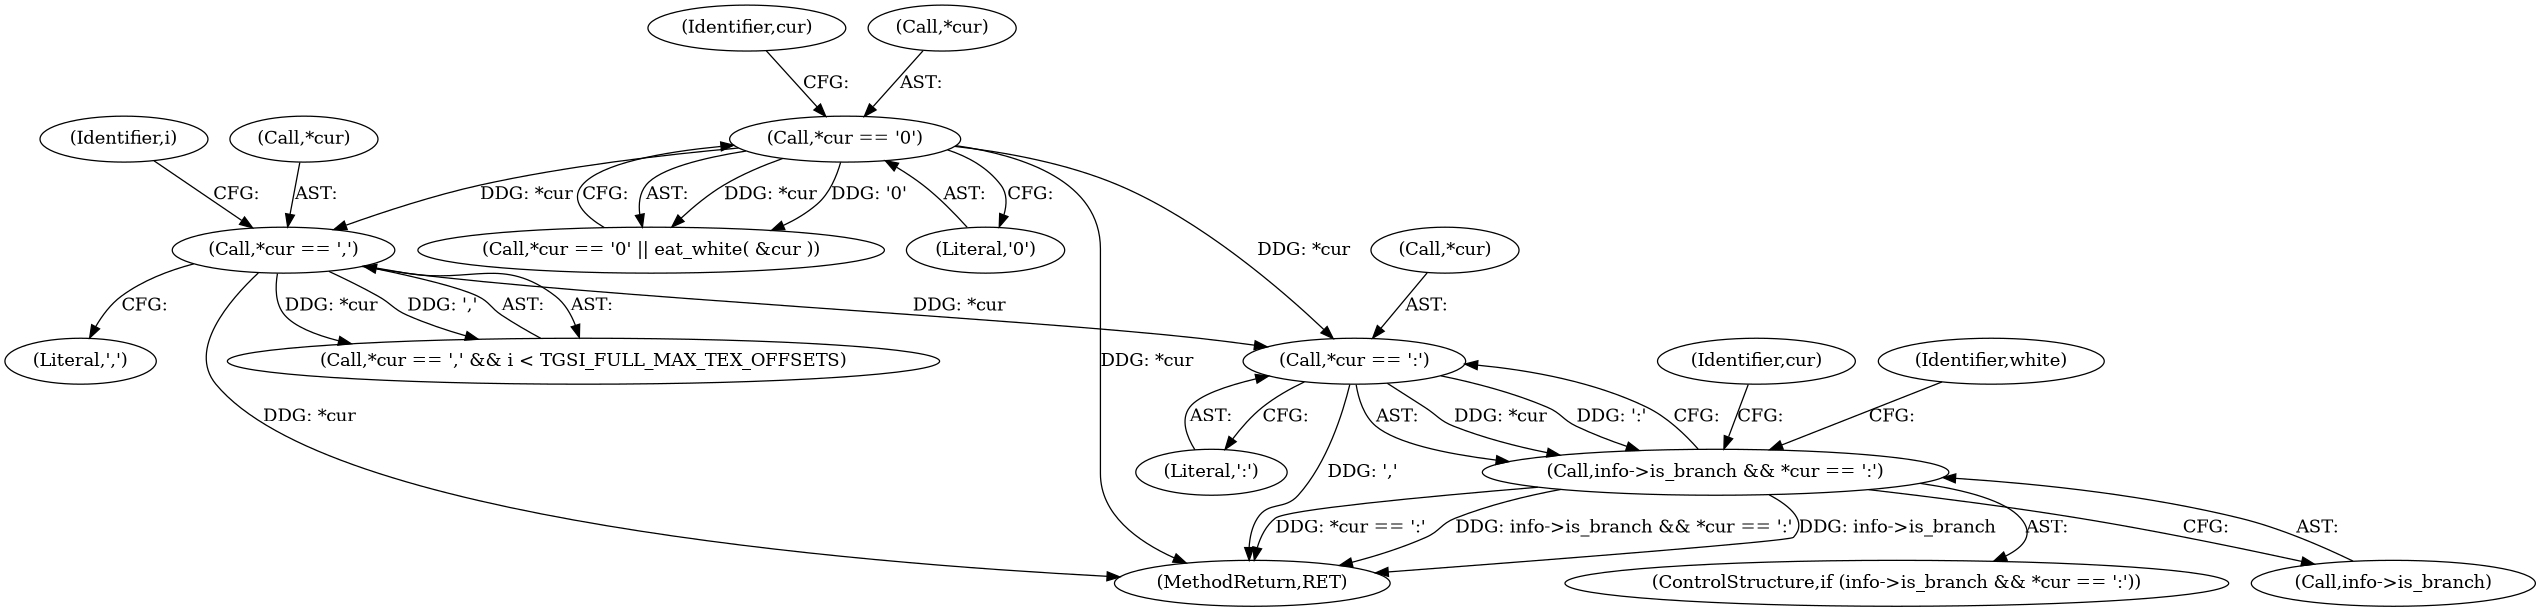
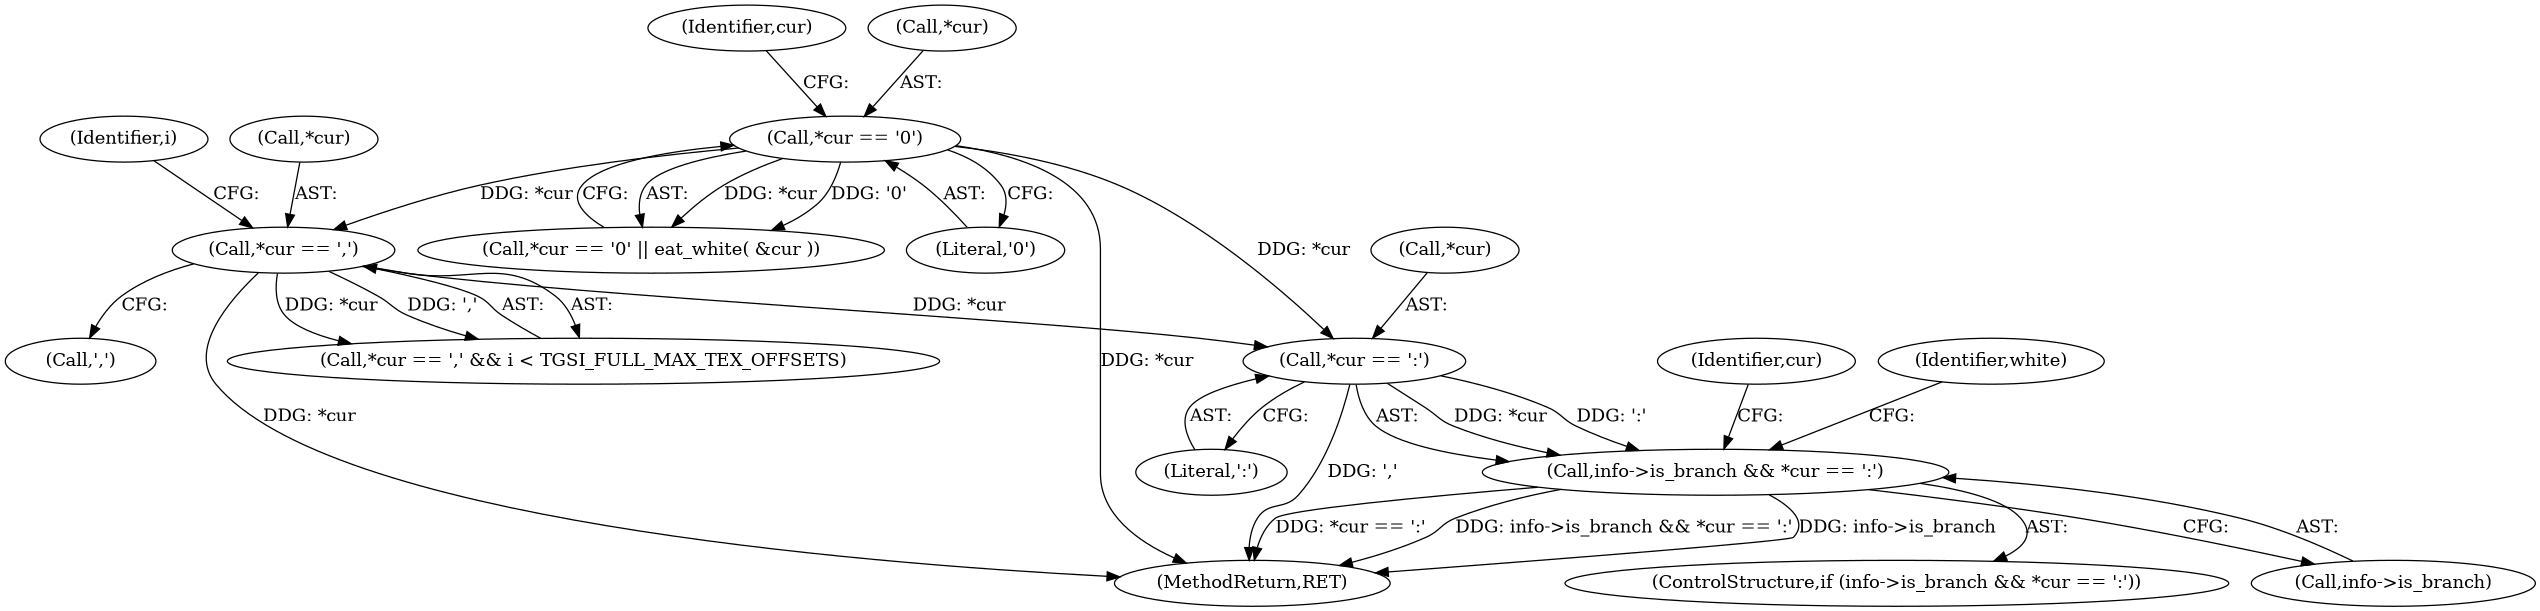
(81, 361) -> (81, 361)
(1596, 388) -> none
